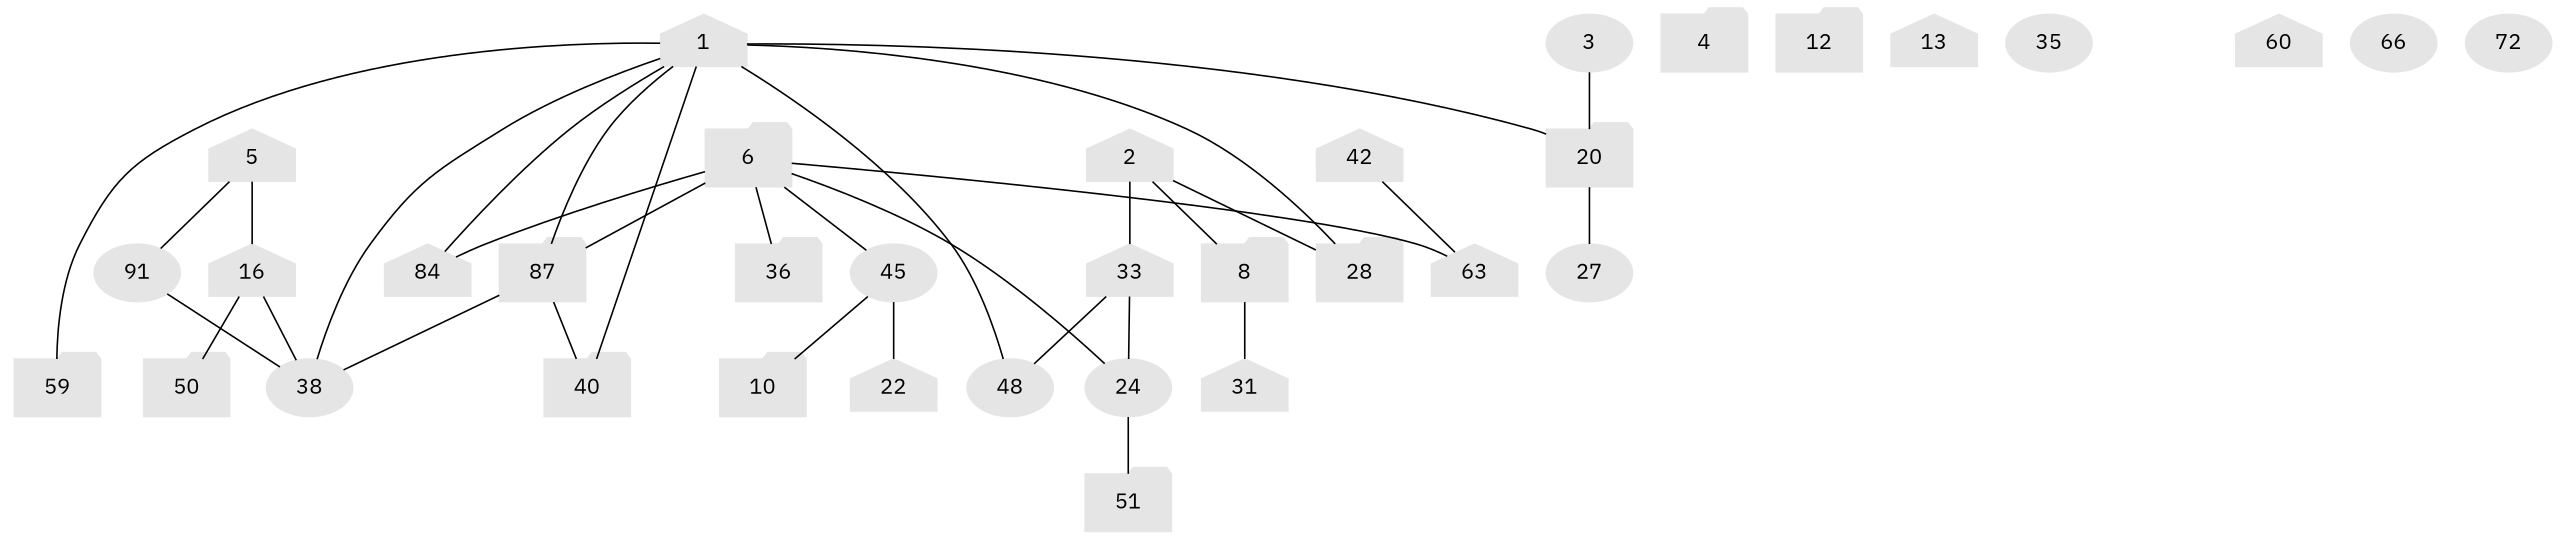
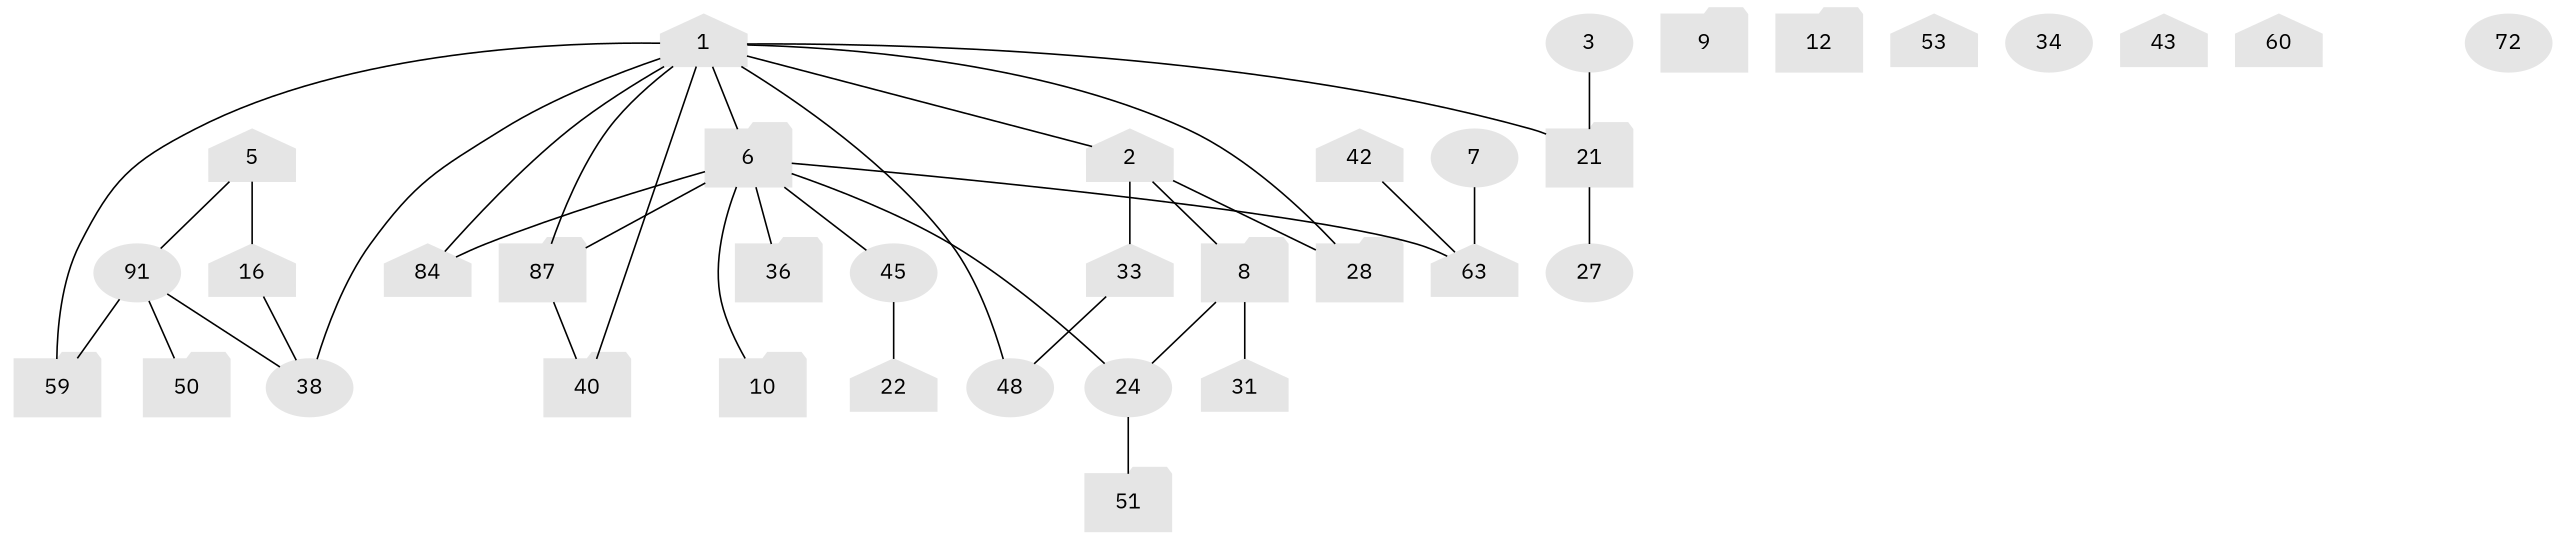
(1704, 43) -> (1704, 43)
(1934, 43) -> (1934, 43)
(2049, 43) -> (2049, 43)
none -> (2164, 43)
(2394, 43) -> none
none -> (725, 98)
none -> (920, 101)
none -> (1475, 158)
(1589, 158) -> (1589, 158)
(225, 320) -> (162, 330)
(831, 328) -> (718, 274)
(1129, 328) -> (1184, 333)
none -> (98, 329)
(421, 333) -> none
